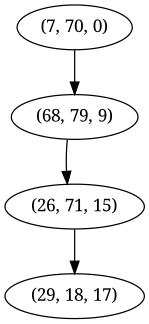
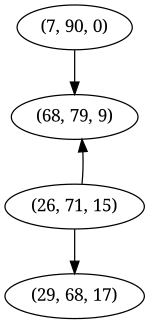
(75, 27) -> (75, 27)
(66, 155) -> (83, 168)
(75, 296) -> (75, 296)
